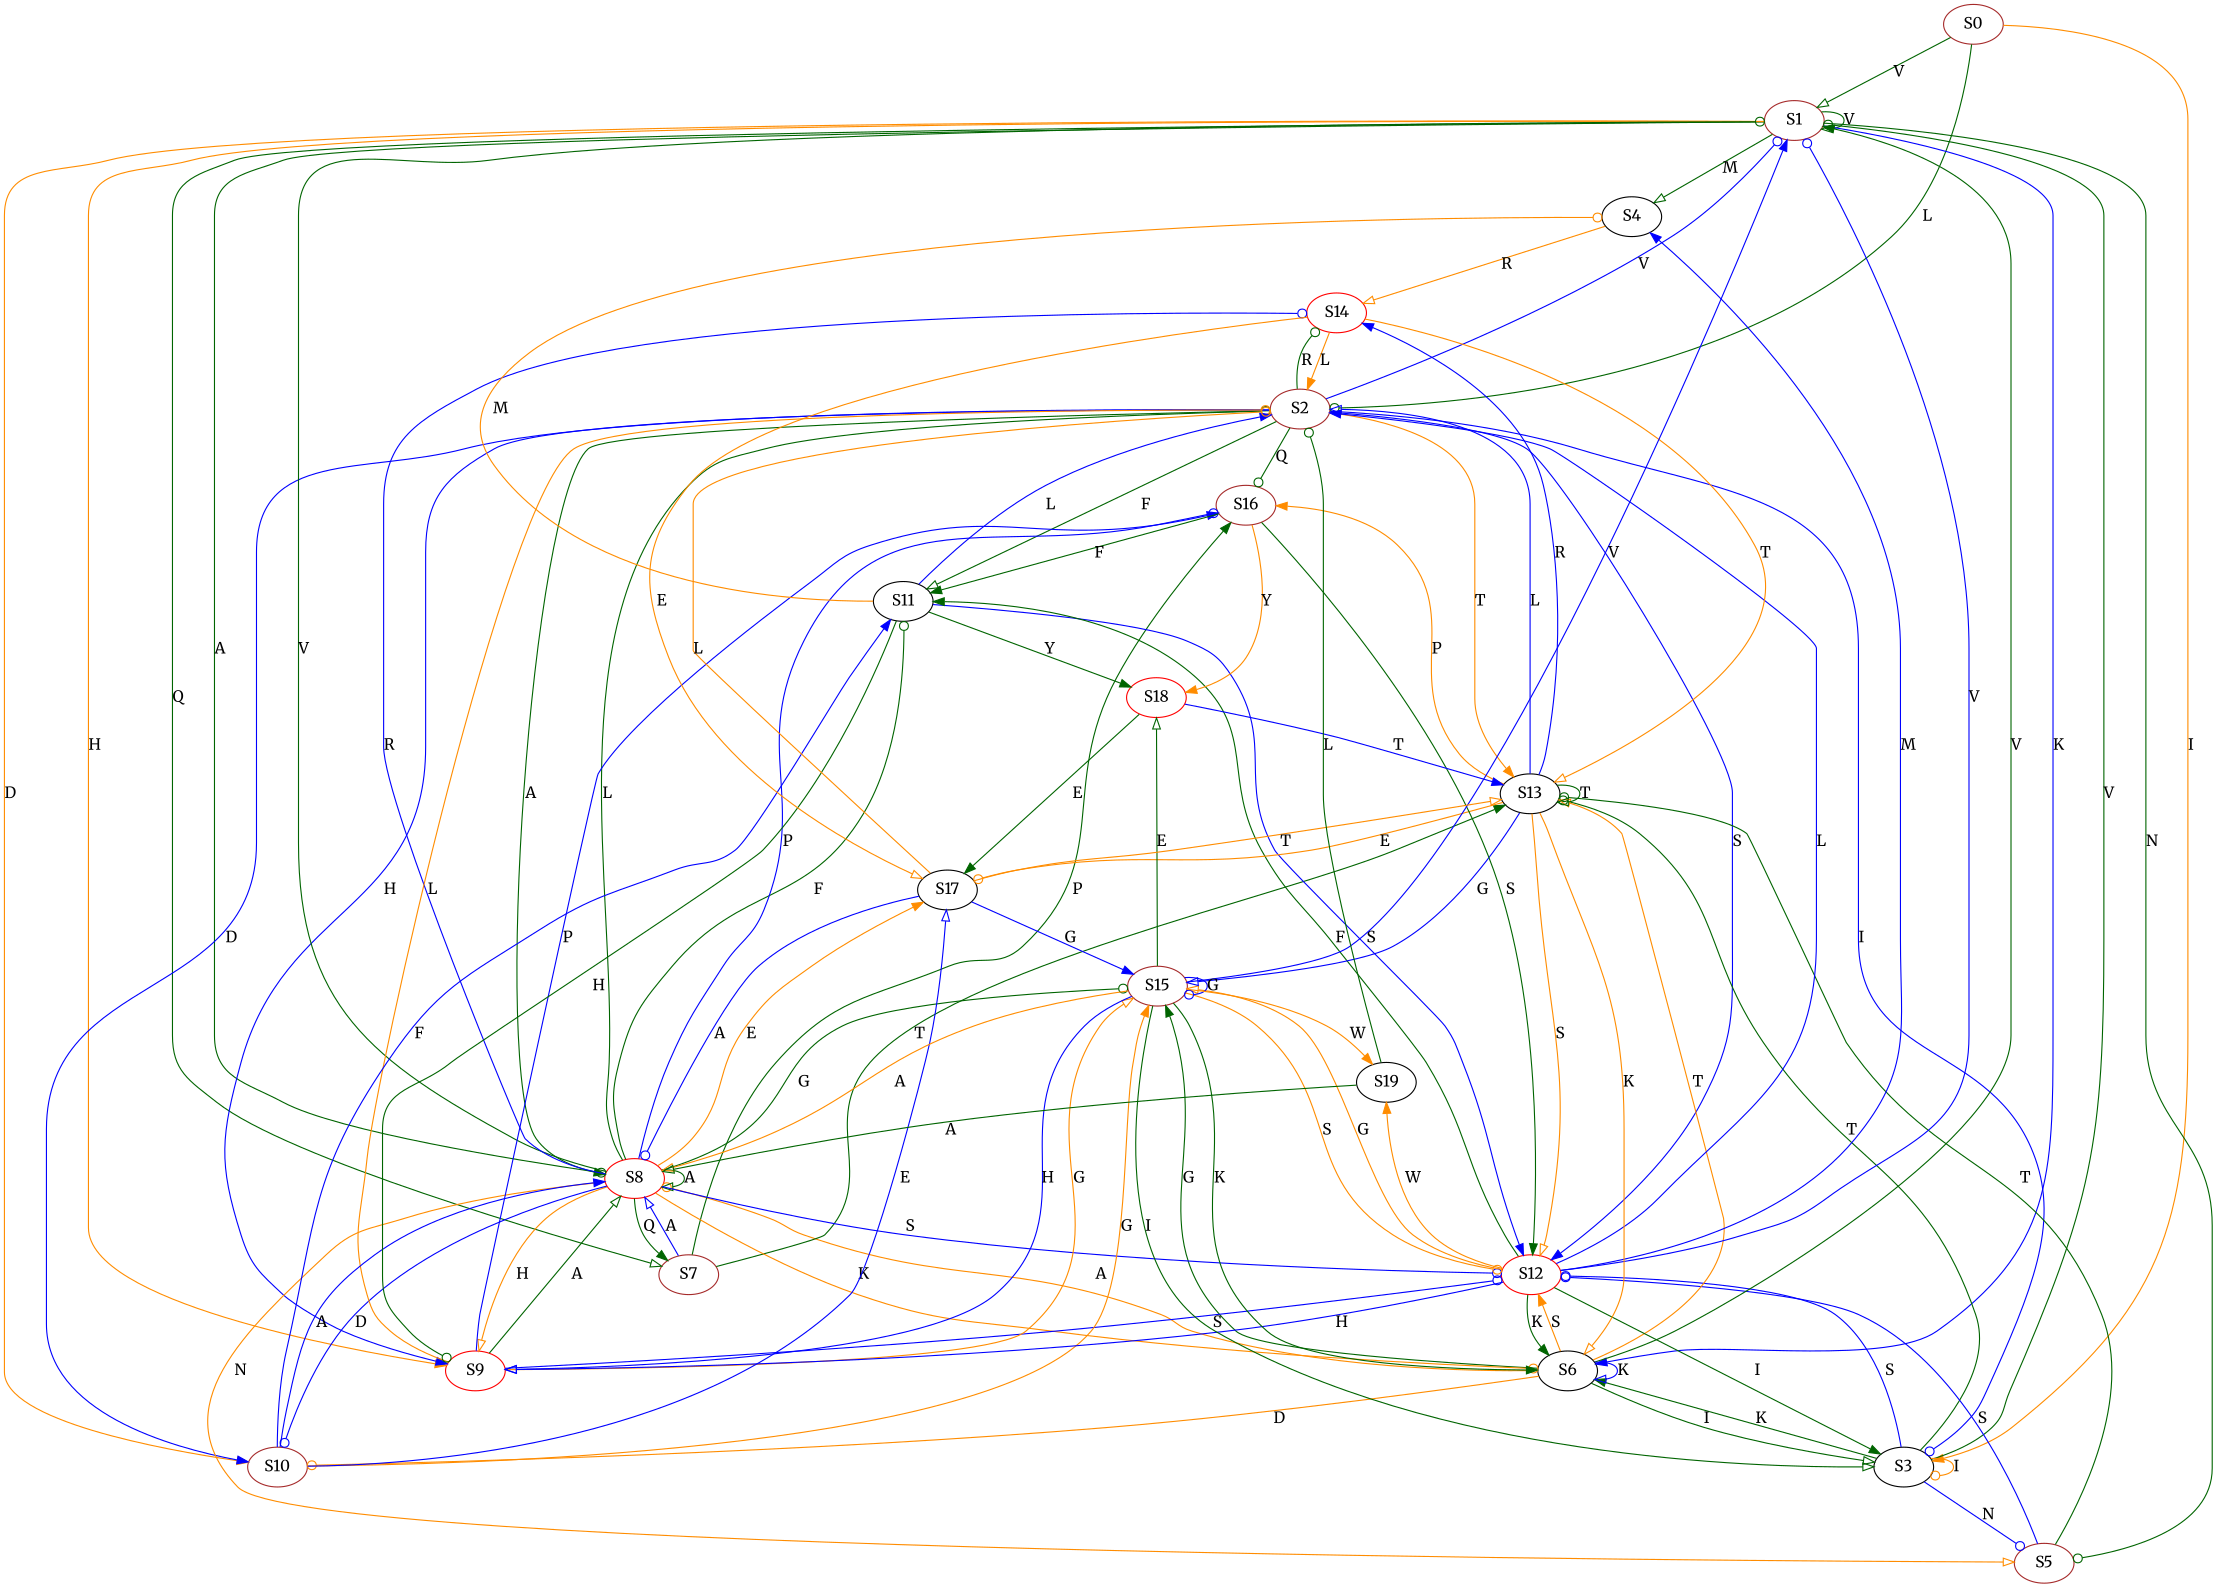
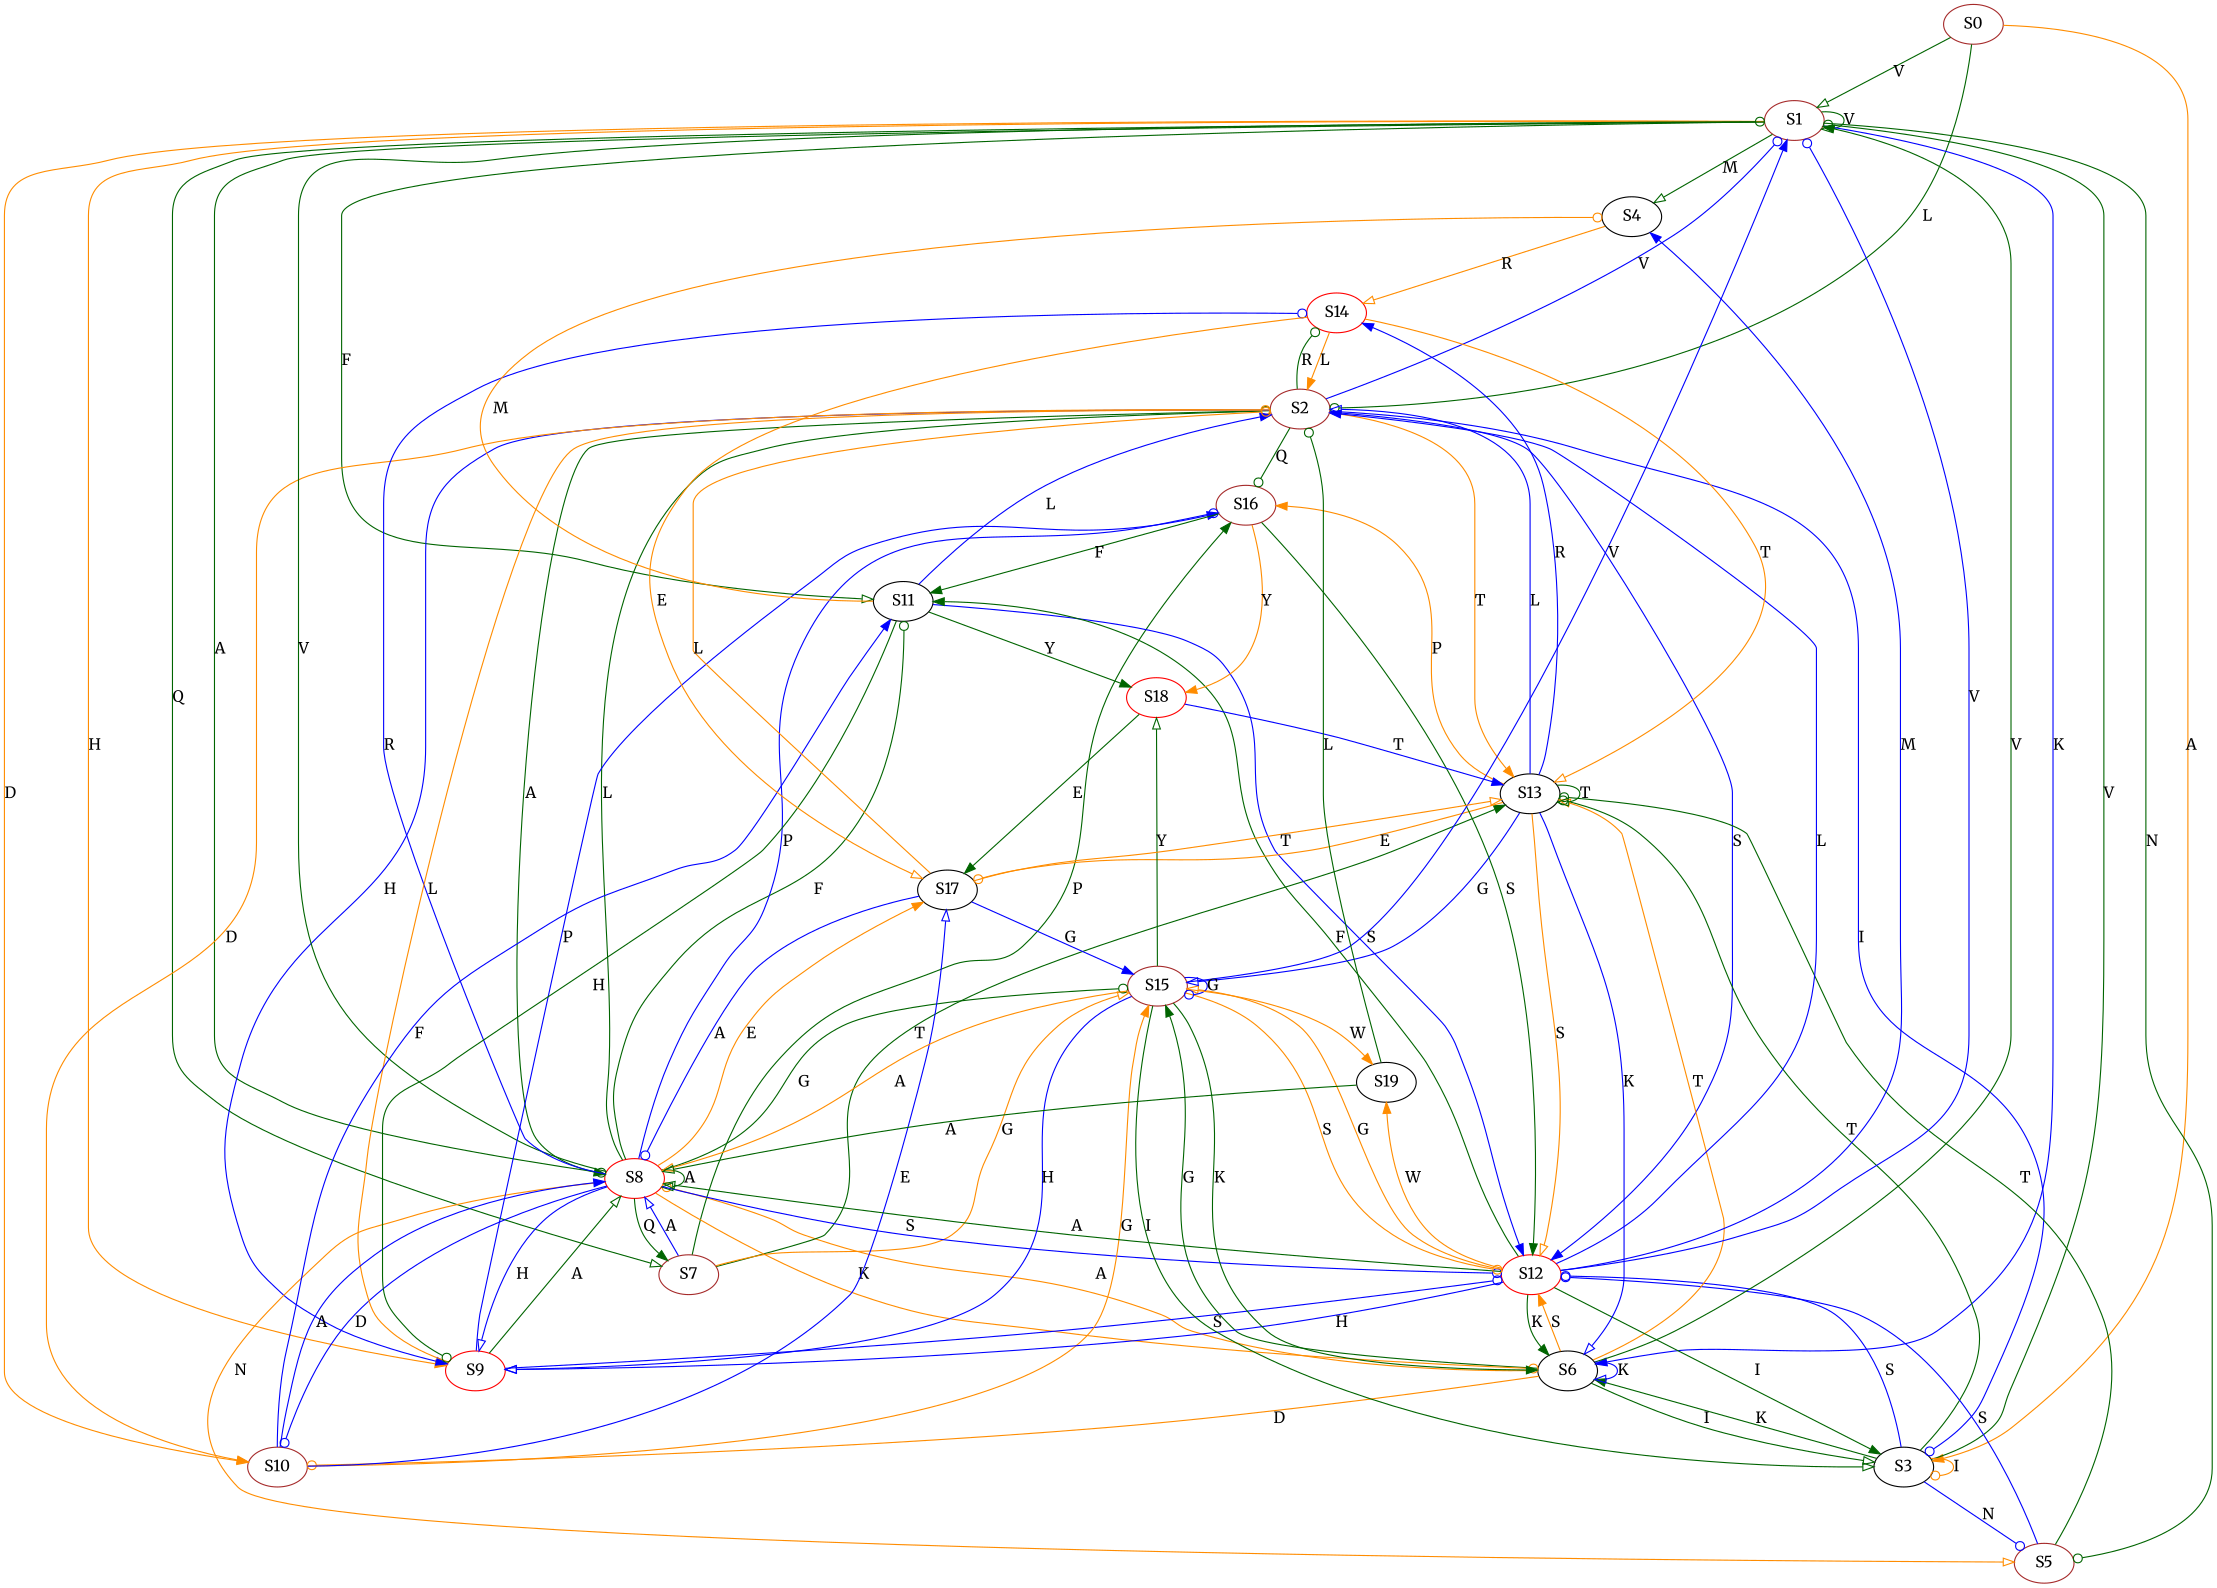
(1107, 503) -> (641, 162)
(256, 575) -> (256, 575)
(2191, 746) -> (2191, 746)
(1162, 842) -> (1162, 842)
(1622, 1076) -> (1622, 1076)
none -> (1087, 1237)
(523, 1245) -> (523, 1245)
(990, 1344) -> (972, 1209)
